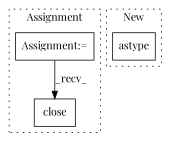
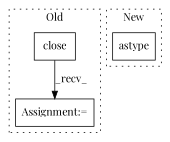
(55, 18) -> (55, 18)
(55, 76) -> (55, 76)
